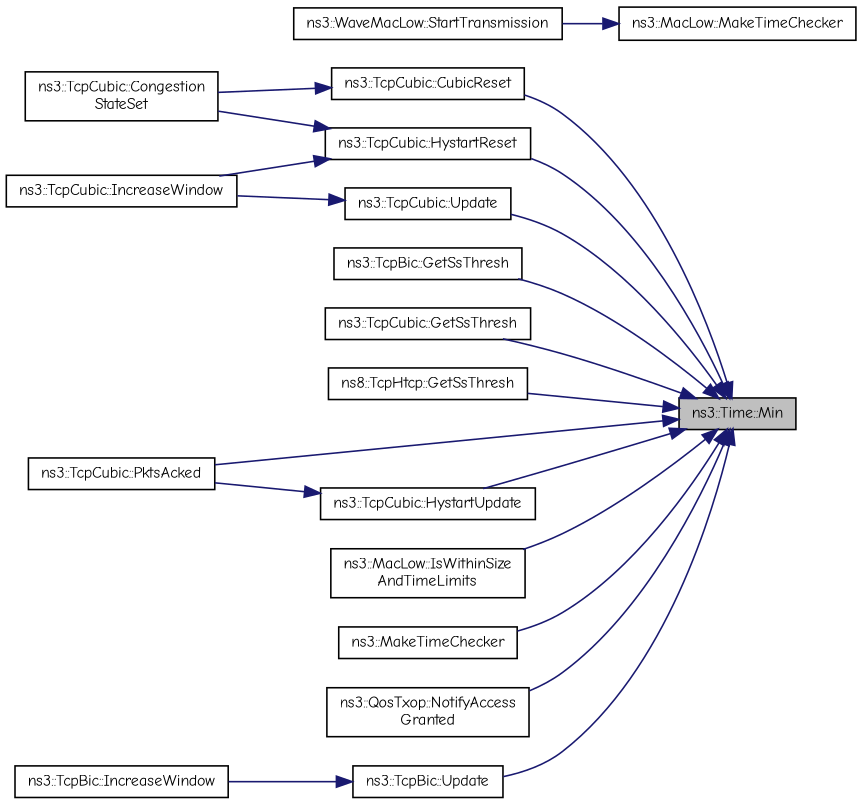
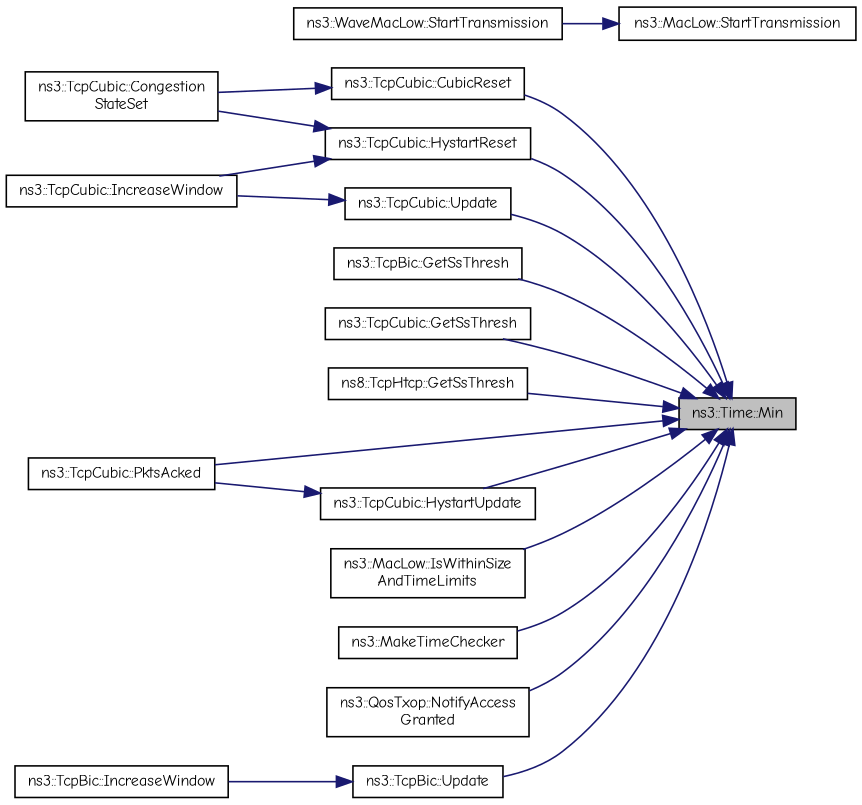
(737, 24) -> (737, 24)
